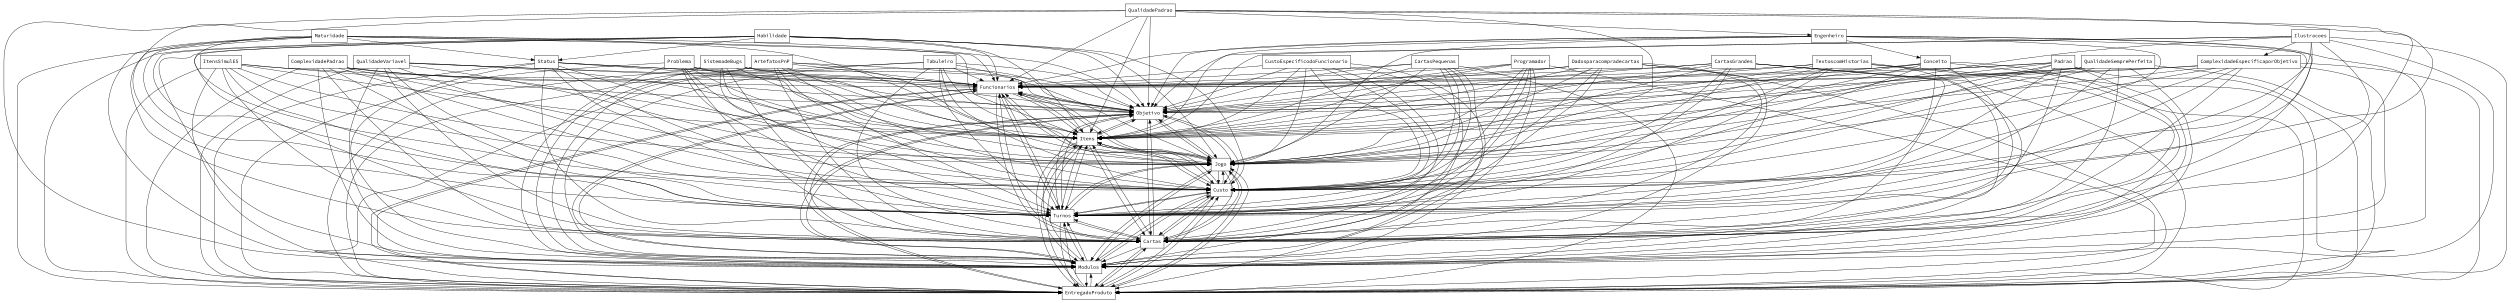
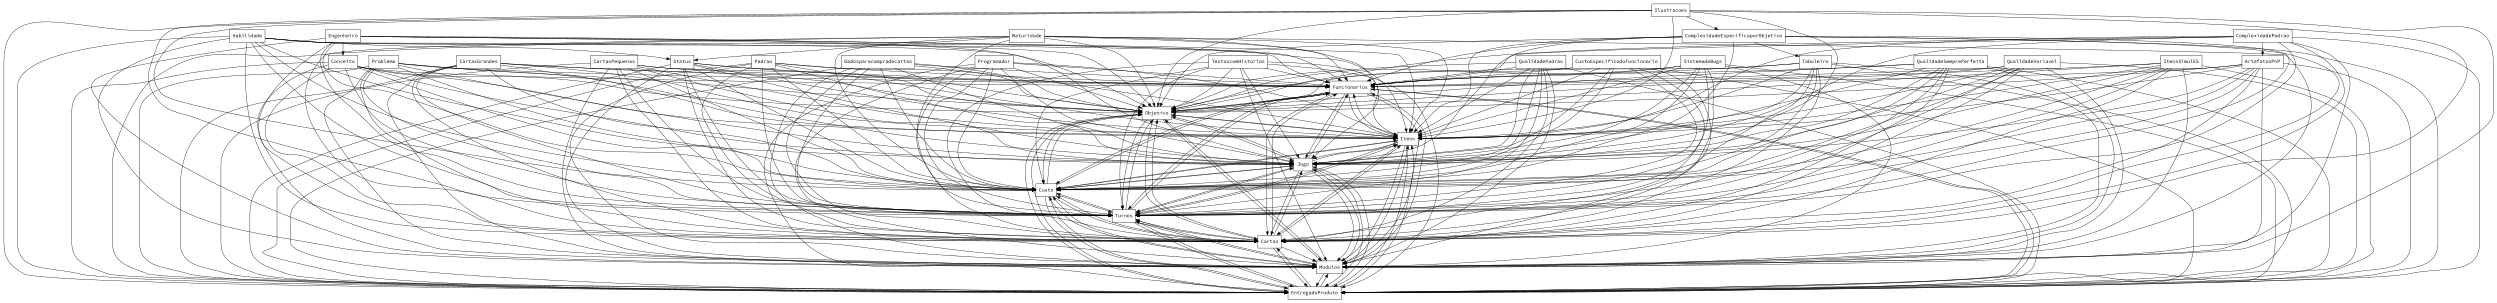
(1492, 23) -> (2034, 217)
(766, 176) -> (2263, 47)
(1915, 249) -> (1775, 49)
